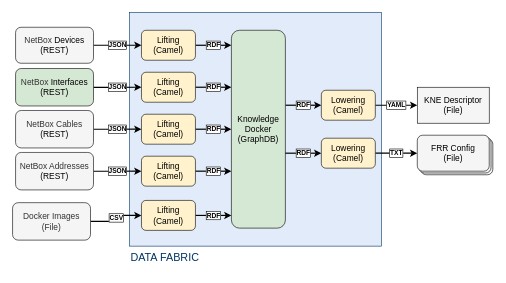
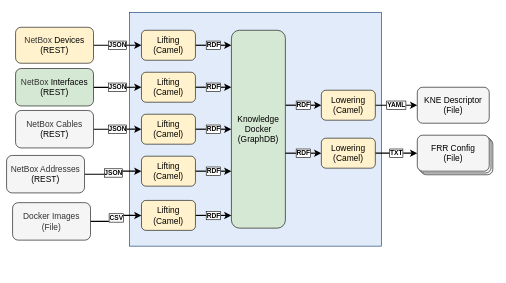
(54, 45) -> (54, 45)
(453, 105) -> (453, 105)
(54, 171) -> (45, 174)
(171, 258) -> none
